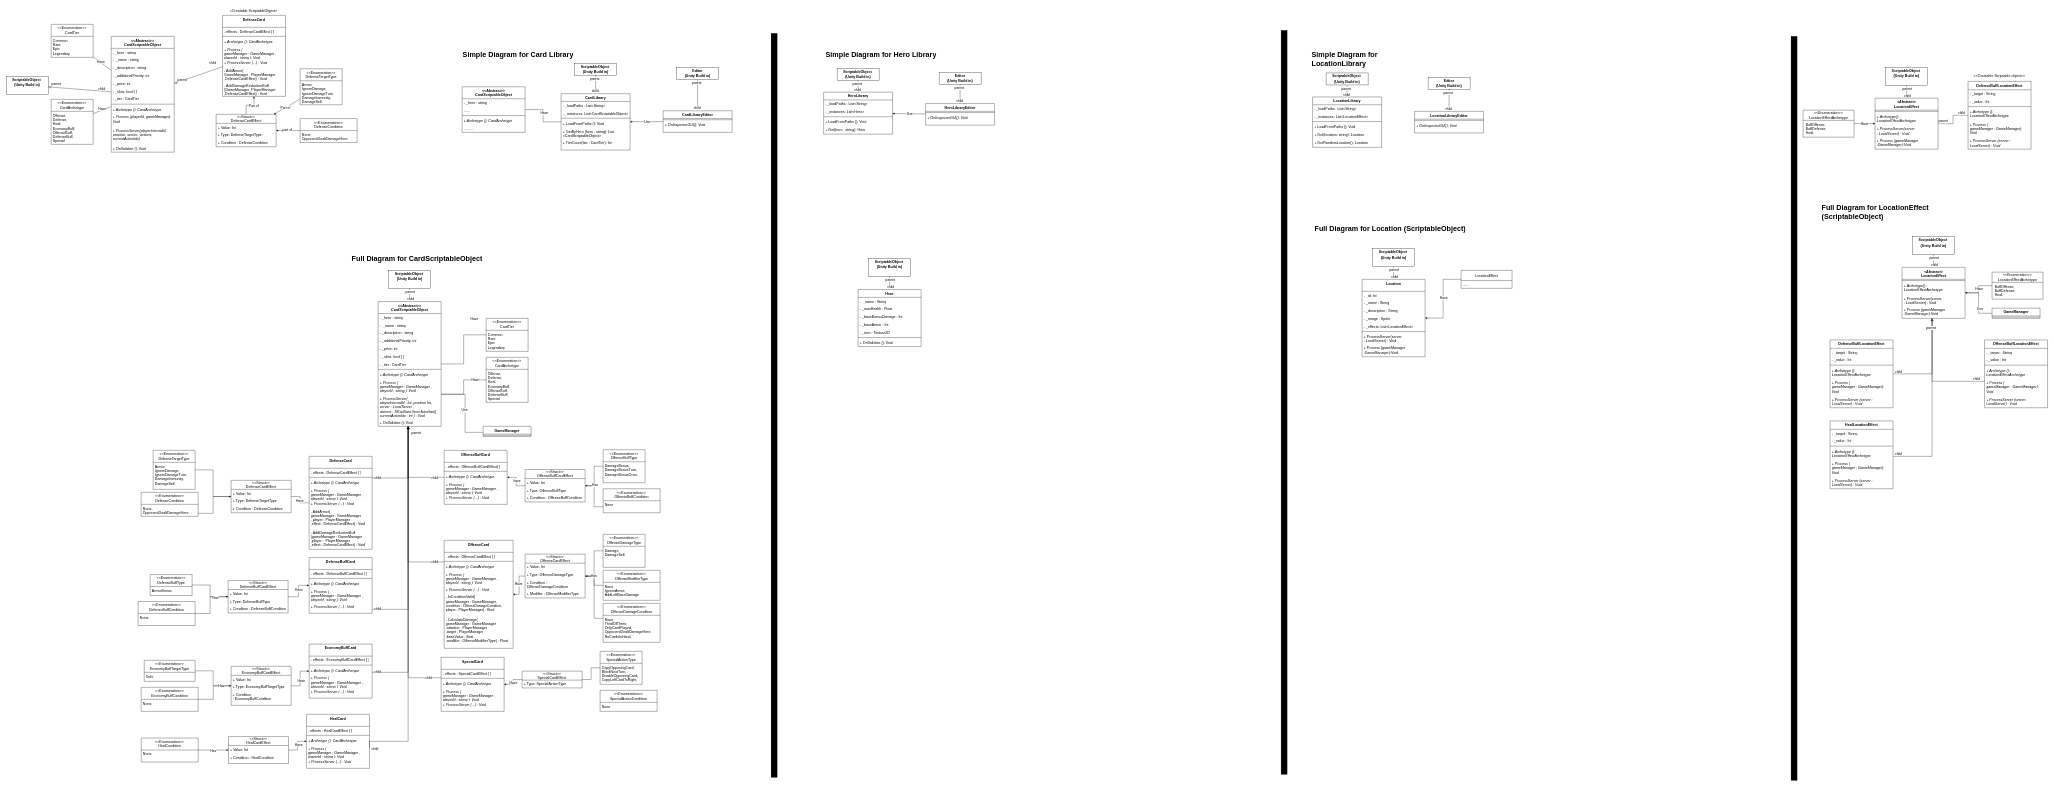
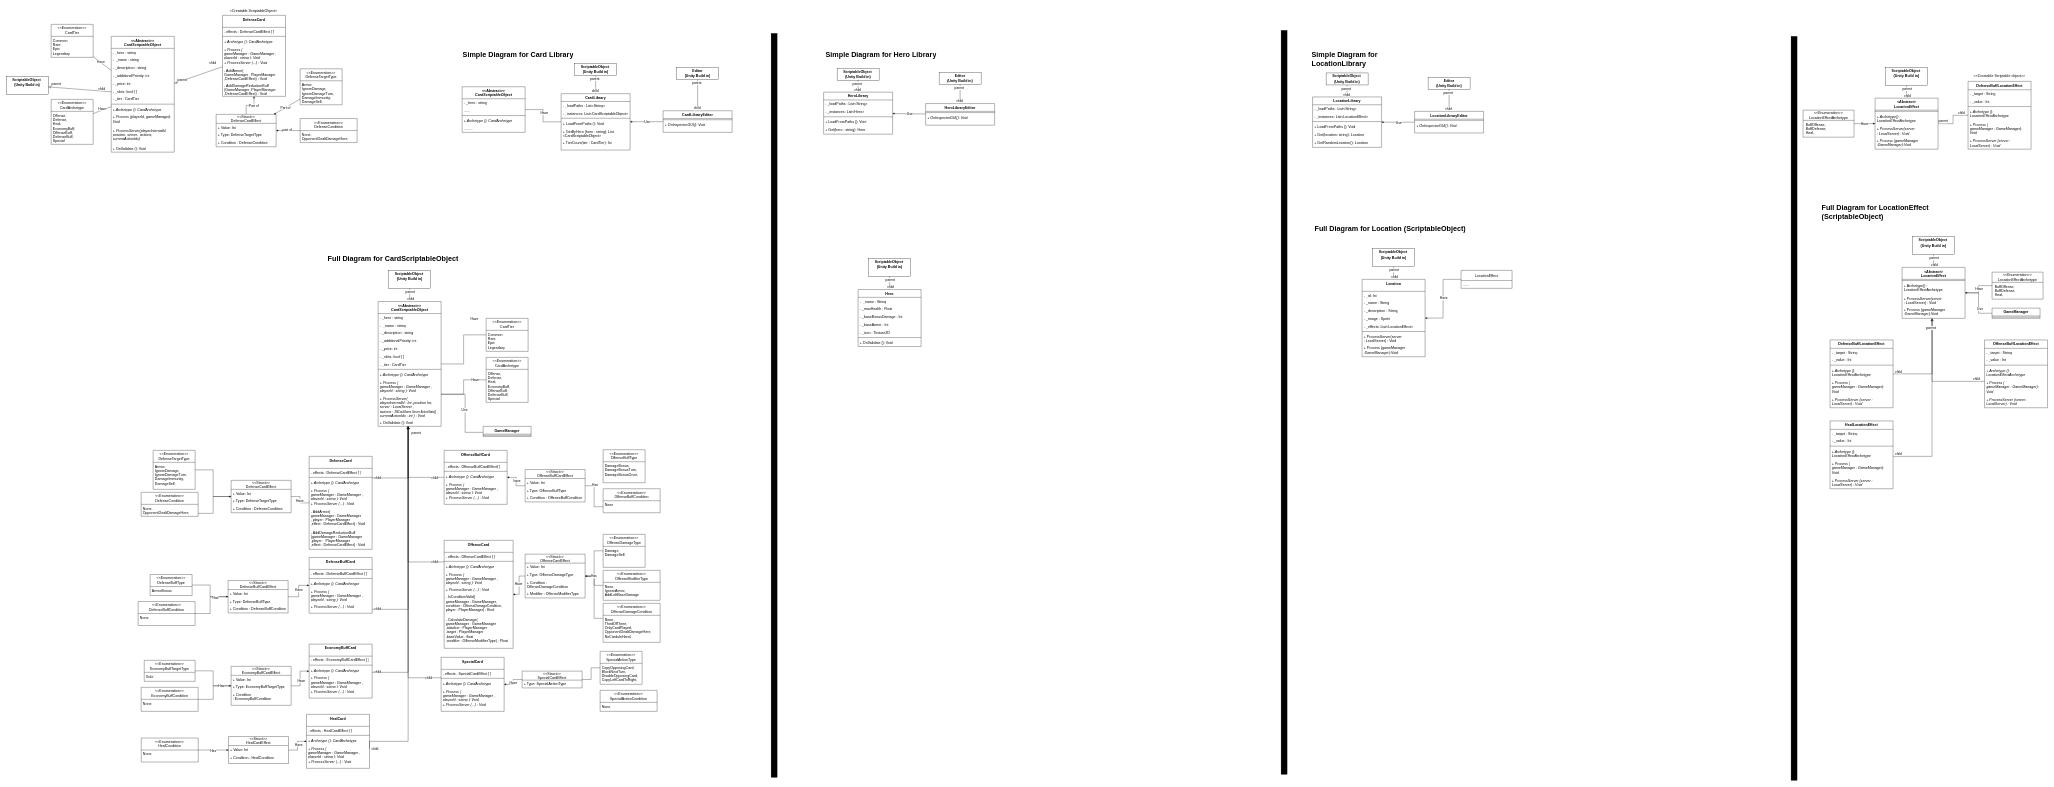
none -> (1398, 122)
(420, 258) -> (396, 258)
(594, 470) -> none
